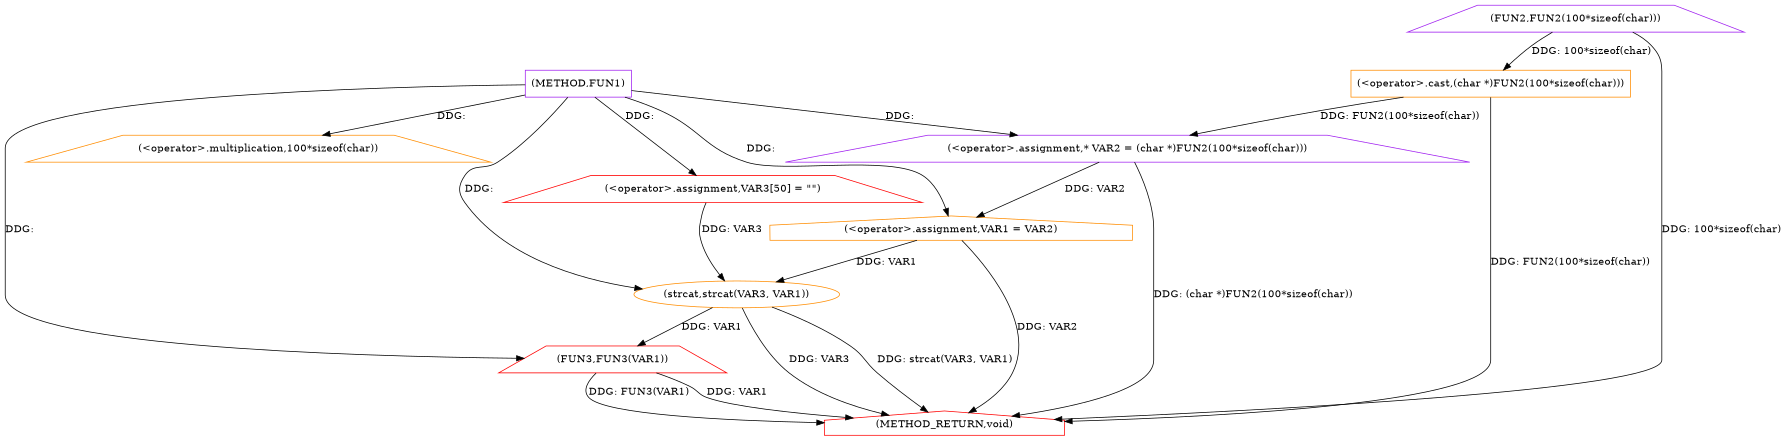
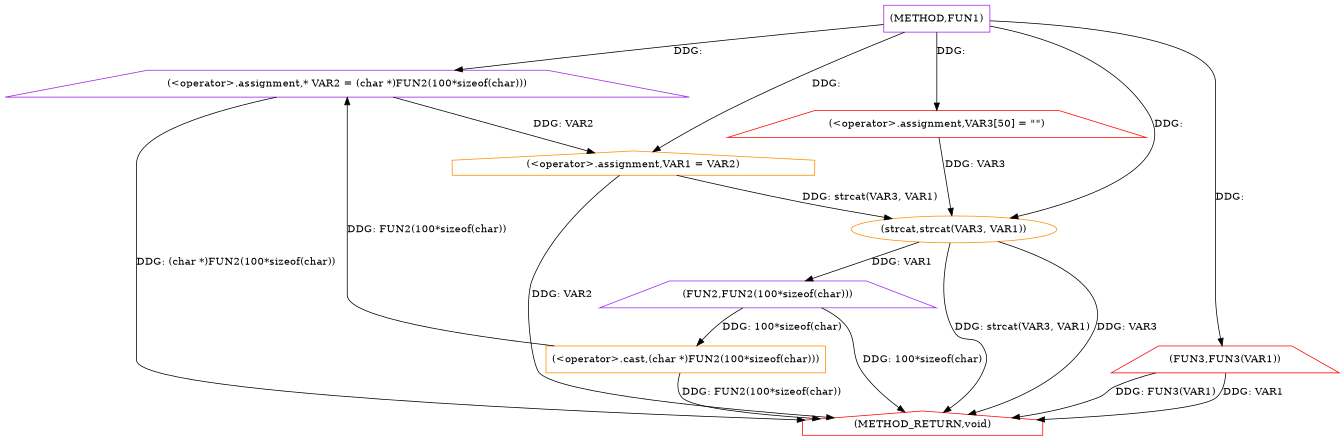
(259, 149) -> none
(887, 262) -> (870, 197)
(679, 325) -> (866, 260)
